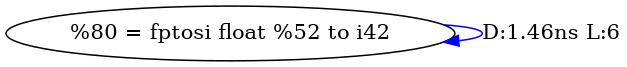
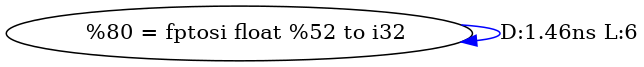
(230, 33) -> (239, 33)
